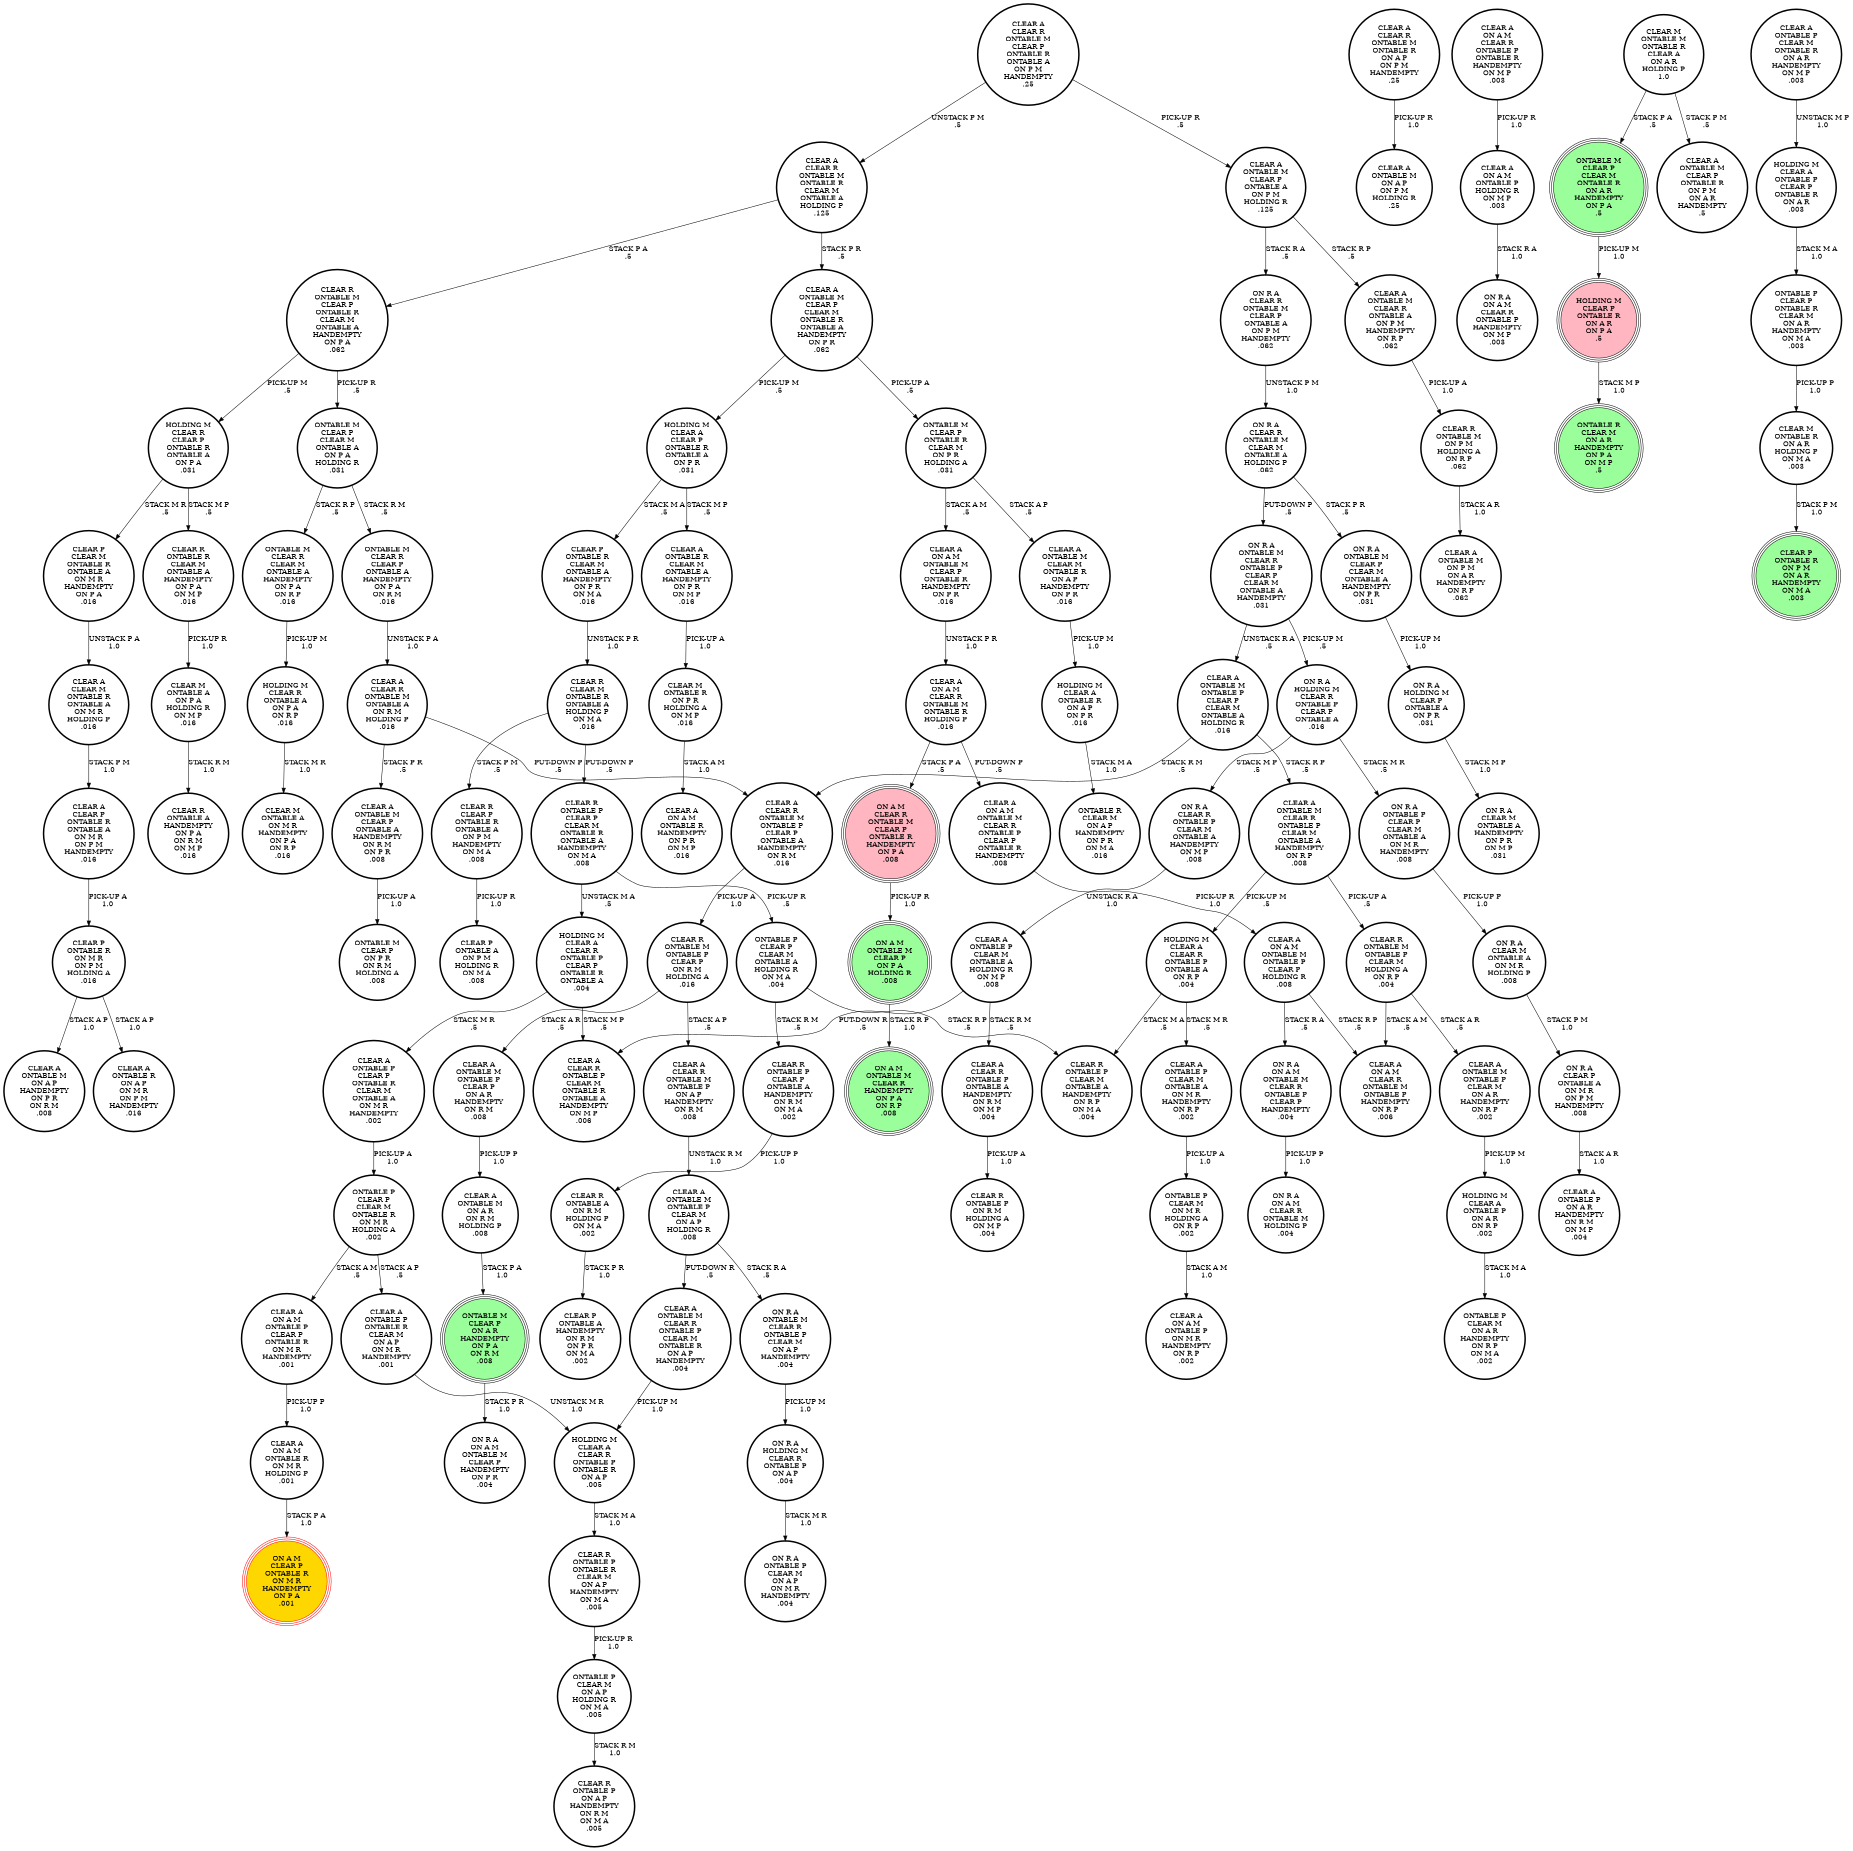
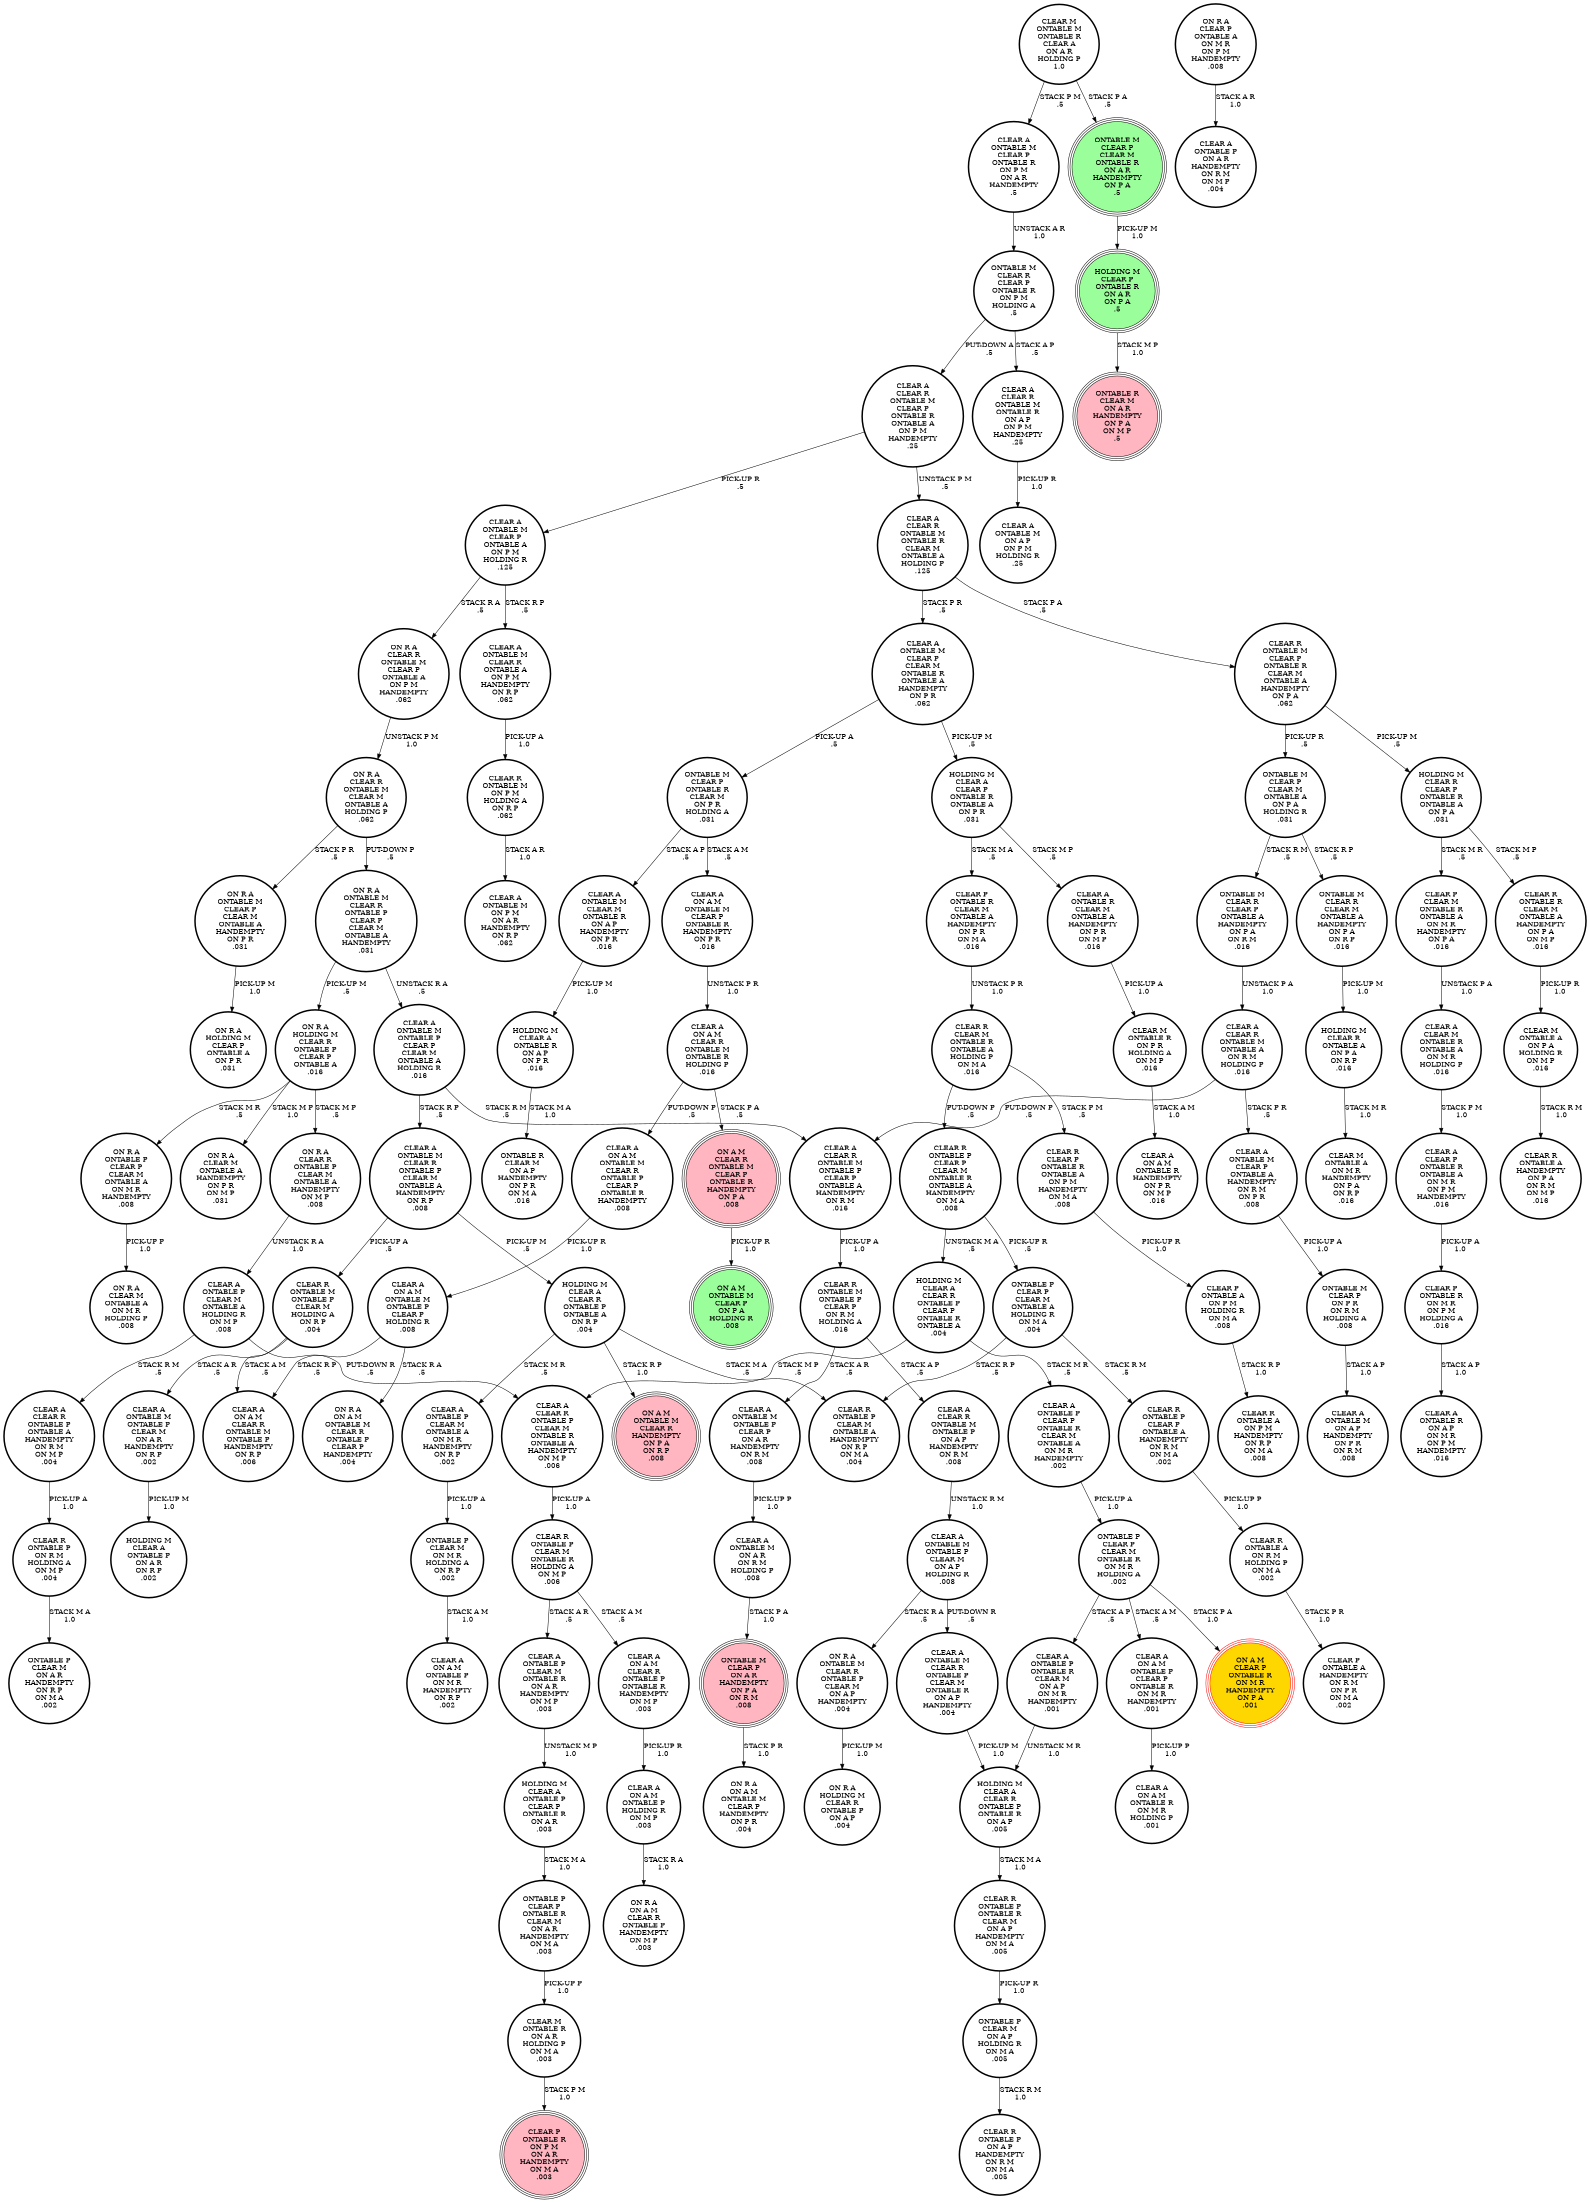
none -> (1014, 291)
(1599, 320) -> (1117, 291)
(1599, 448) -> (1117, 416)
(1796, 576) -> (544, 2155)
(1461, 766) -> (267, 1111)
(68, 1022) -> (1346, 1368)
(889, 1023) -> (618, 1368)
(1542, 1023) -> none
(889, 1091) -> (656, 1436)
(1286, 1215) -> none
(1485, 1273) -> (49, 1617)
(485, 1339) -> (744, 1683)
none -> (1258, 1436)
(287, 1516) -> (1184, 1615)
none -> (552, 1560)
(785, 1581) -> none
